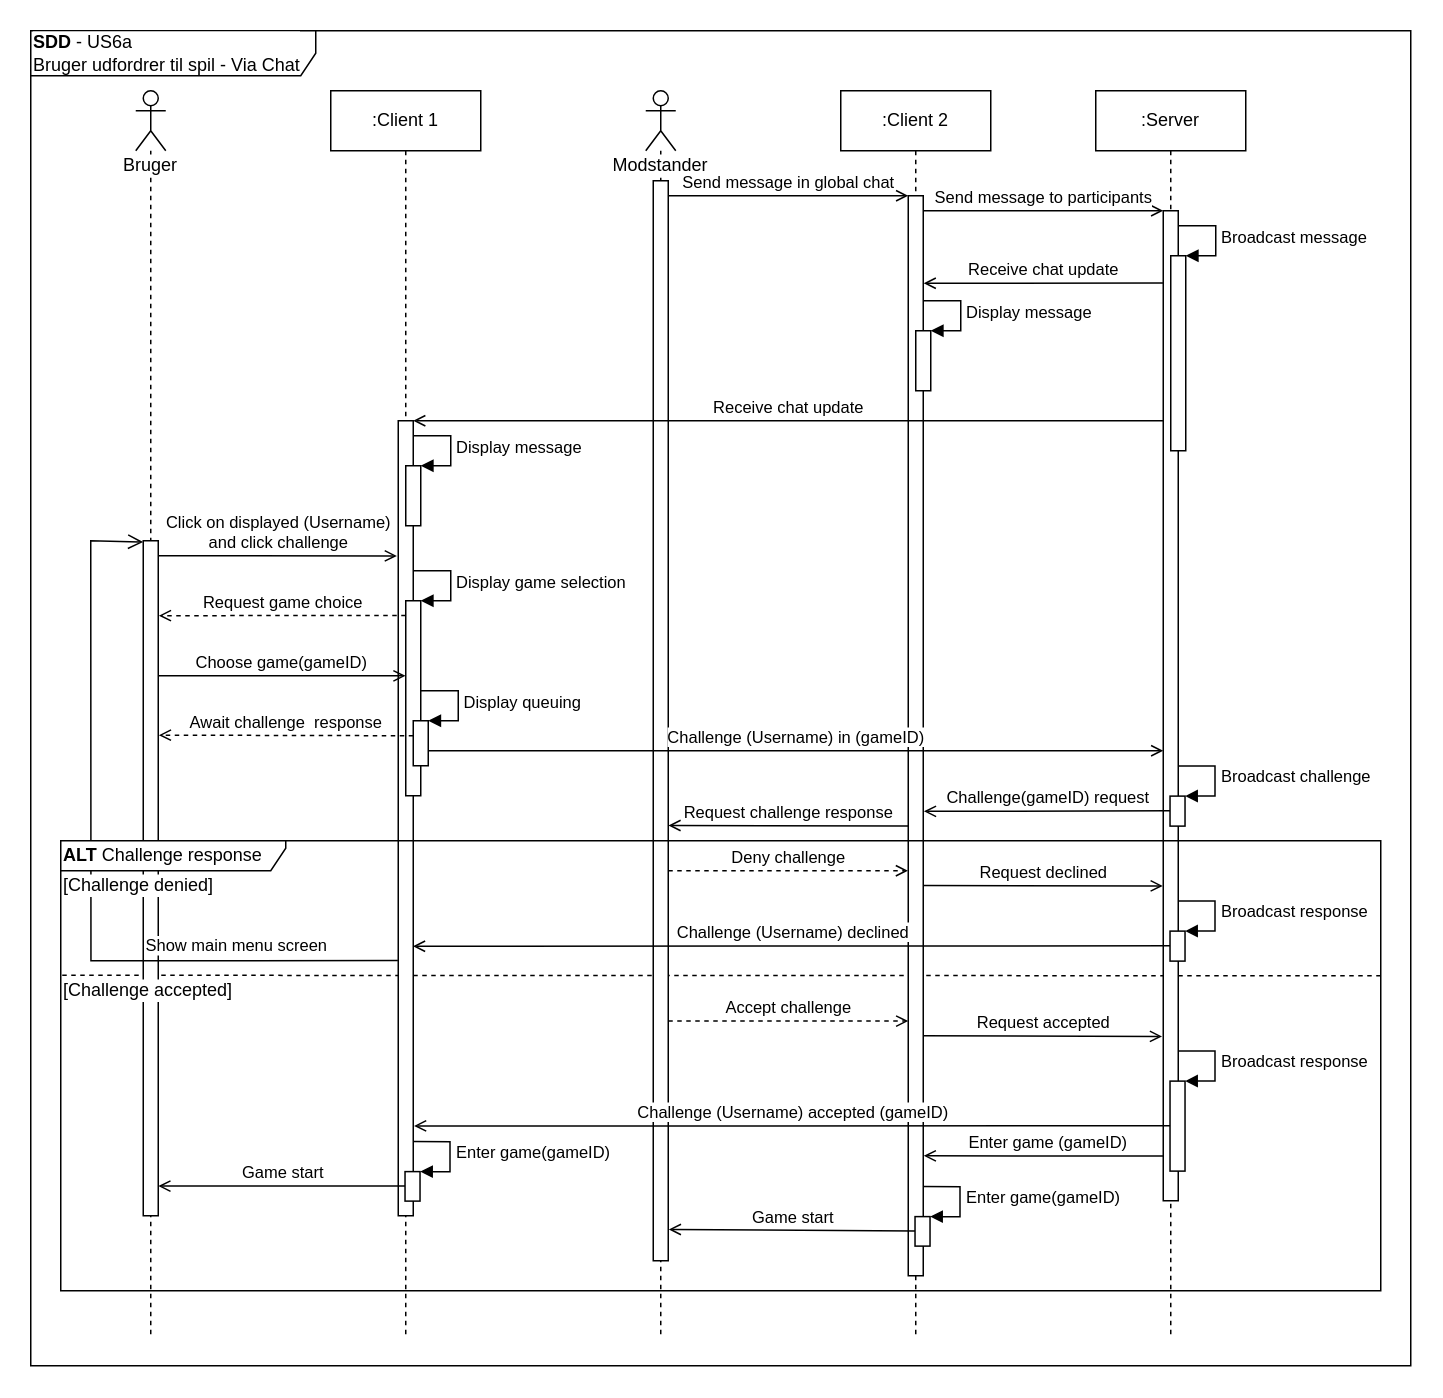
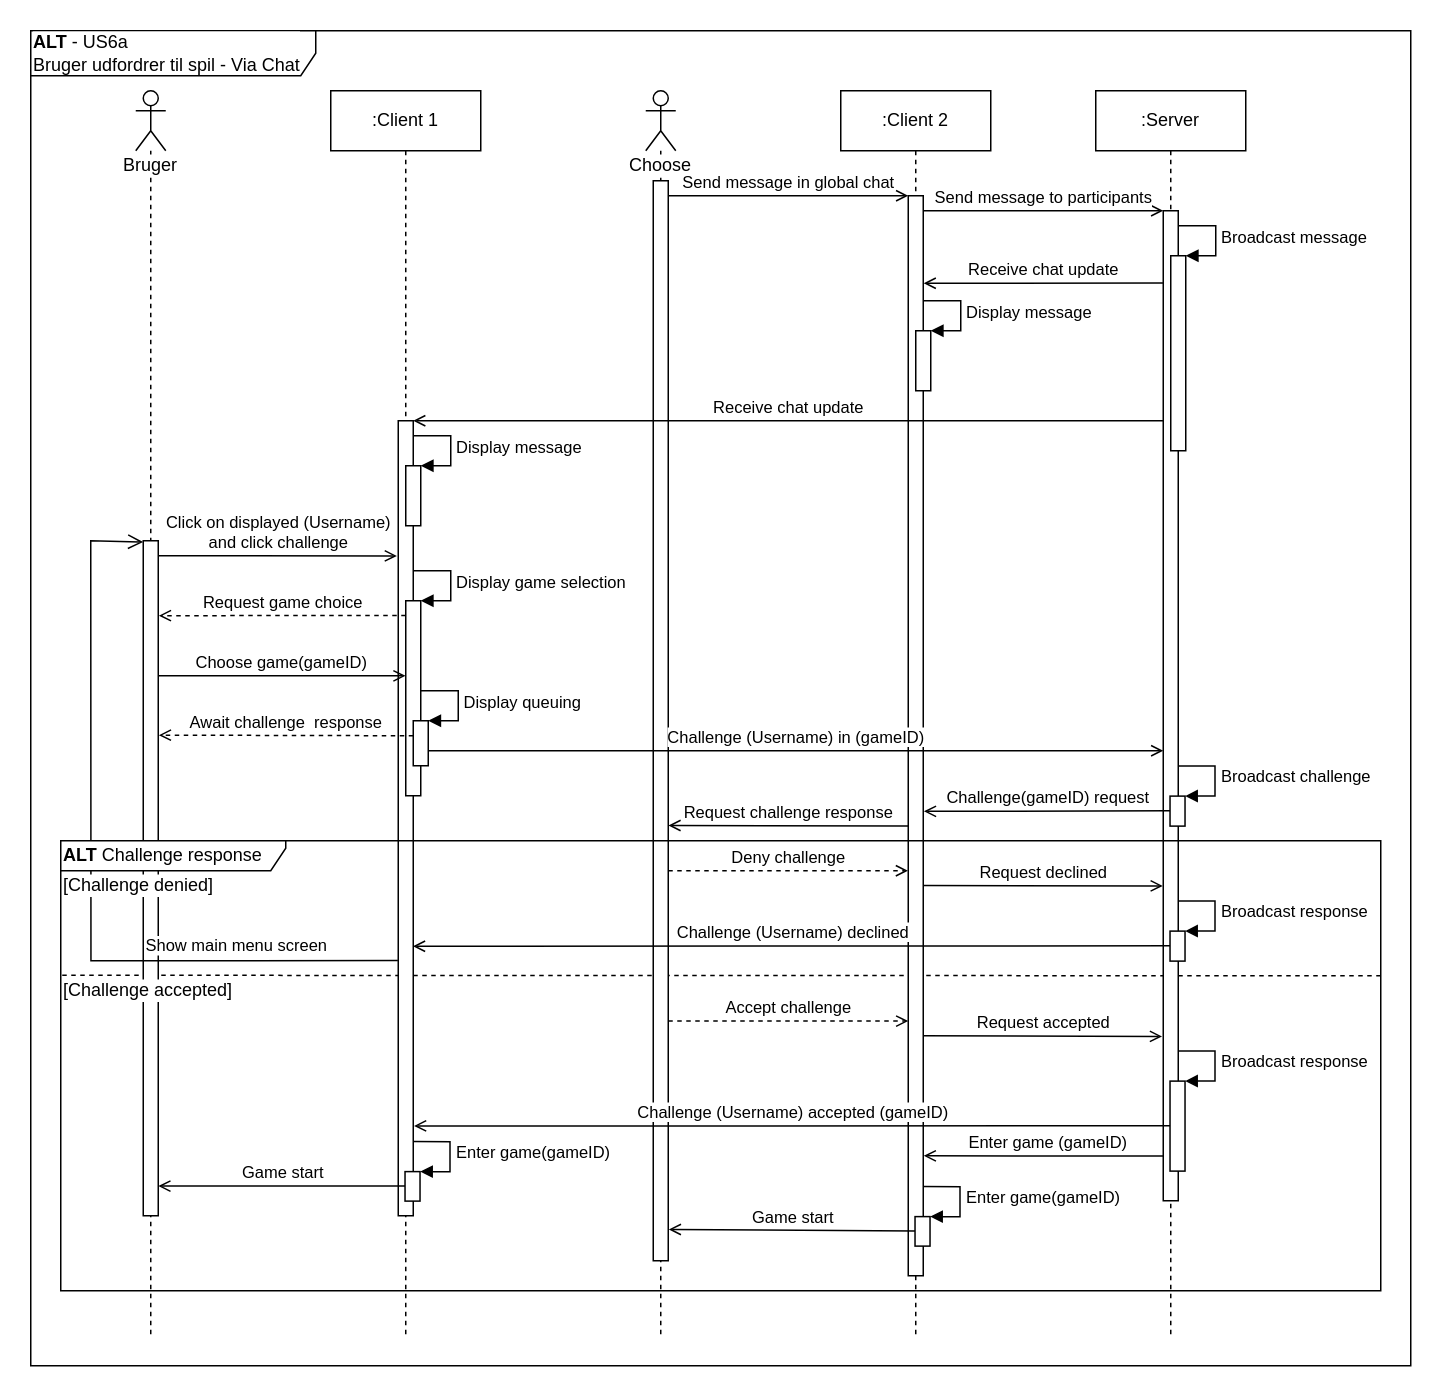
(175, 53) -> (175, 53)
(661, 198) -> (661, 188)
